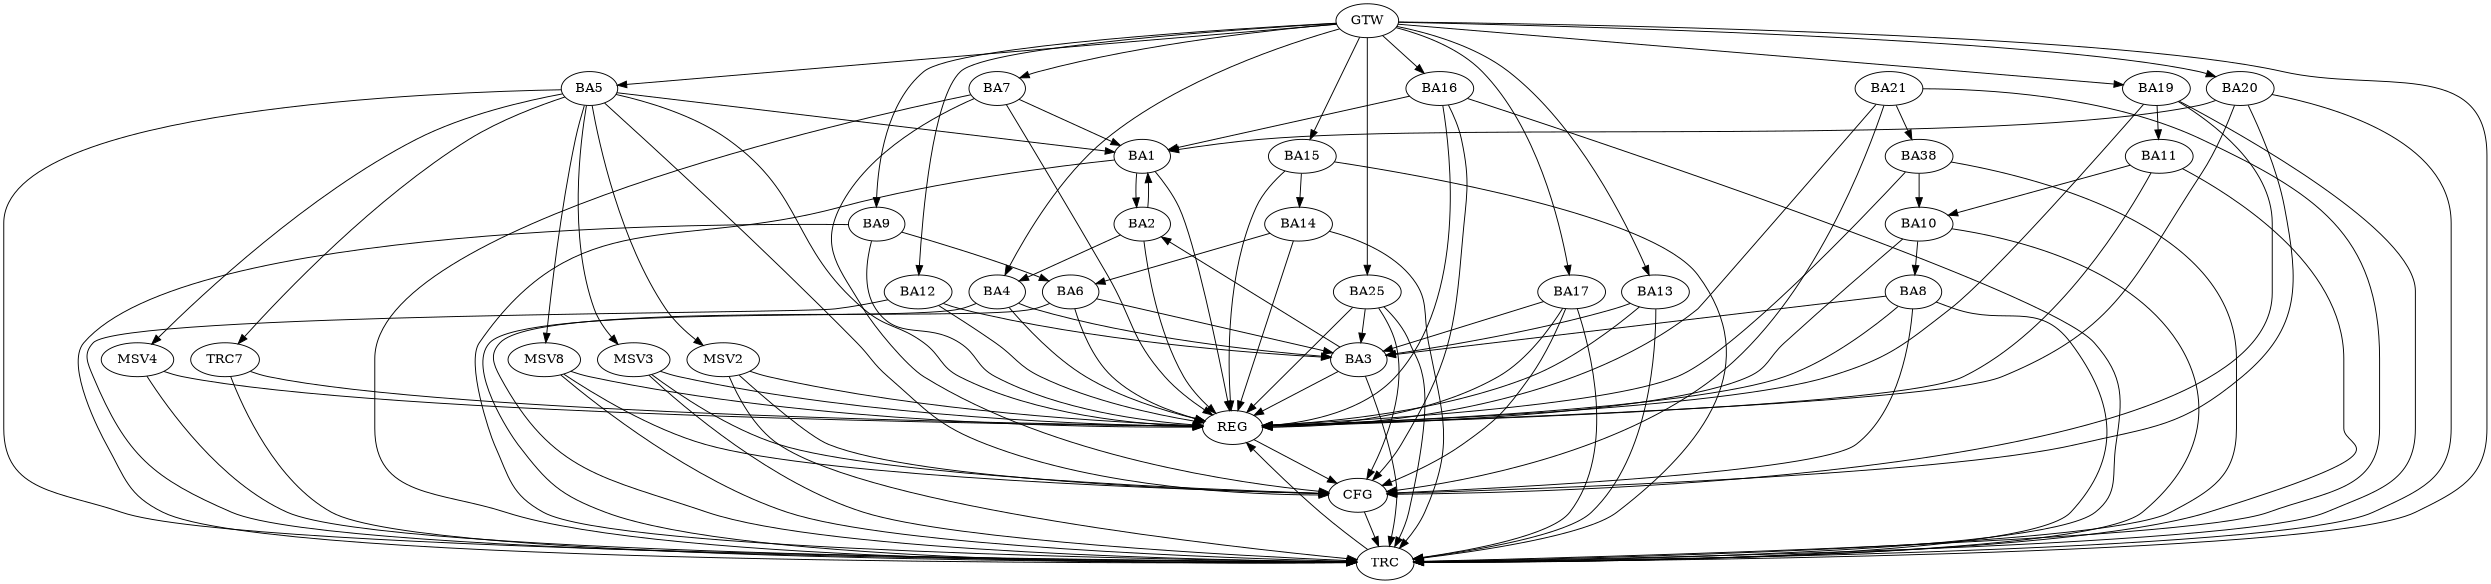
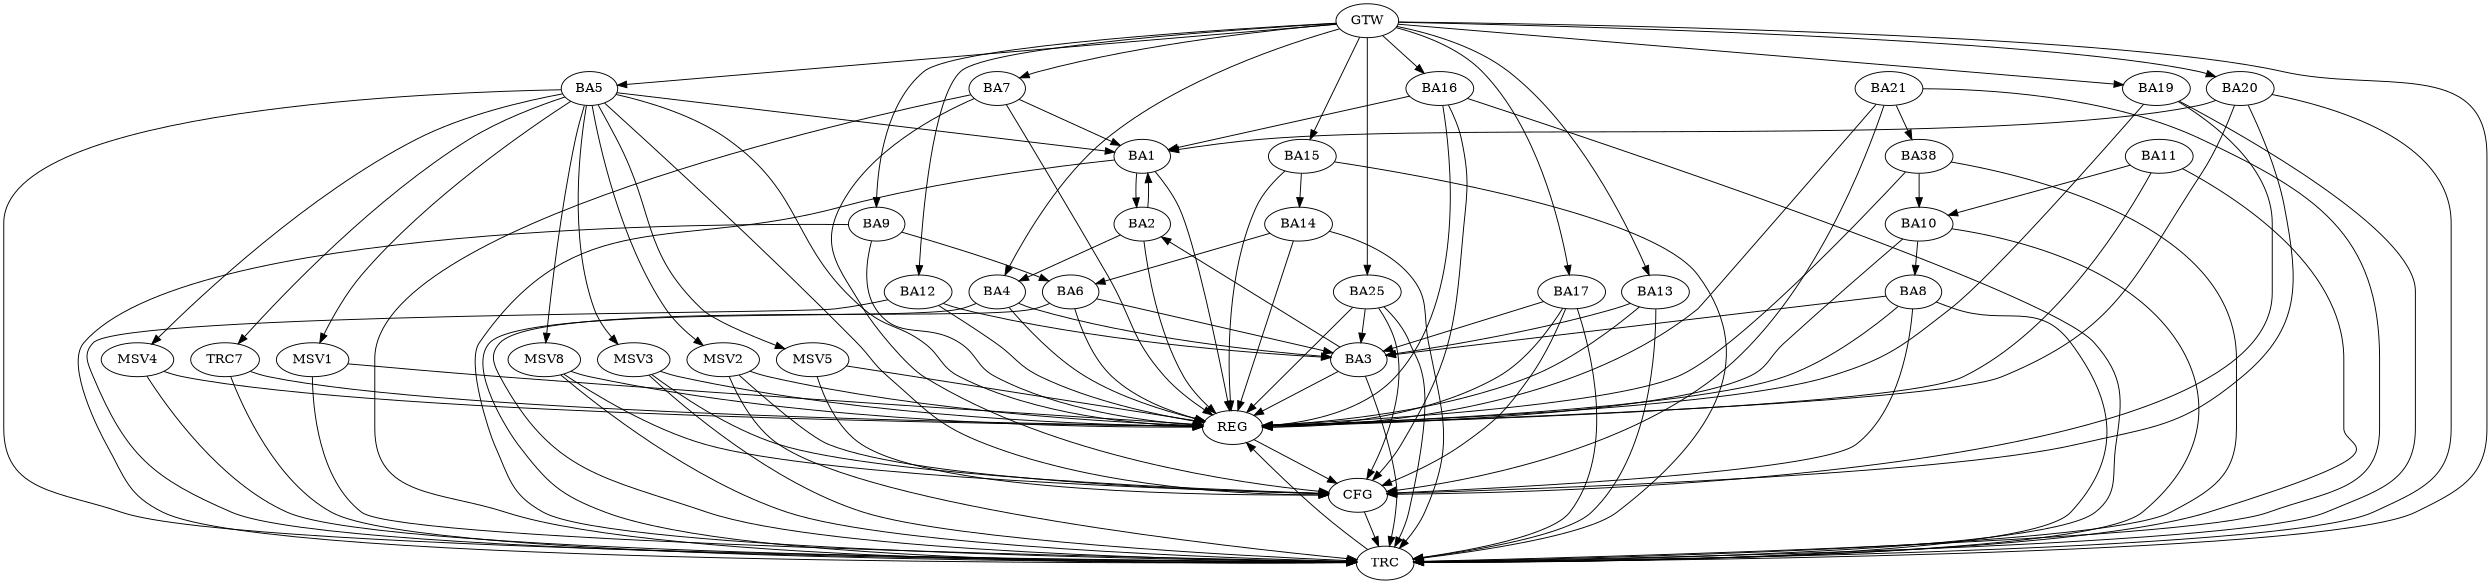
(2158, 118) -> none
none -> (313, 360)
none -> (813, 360)
